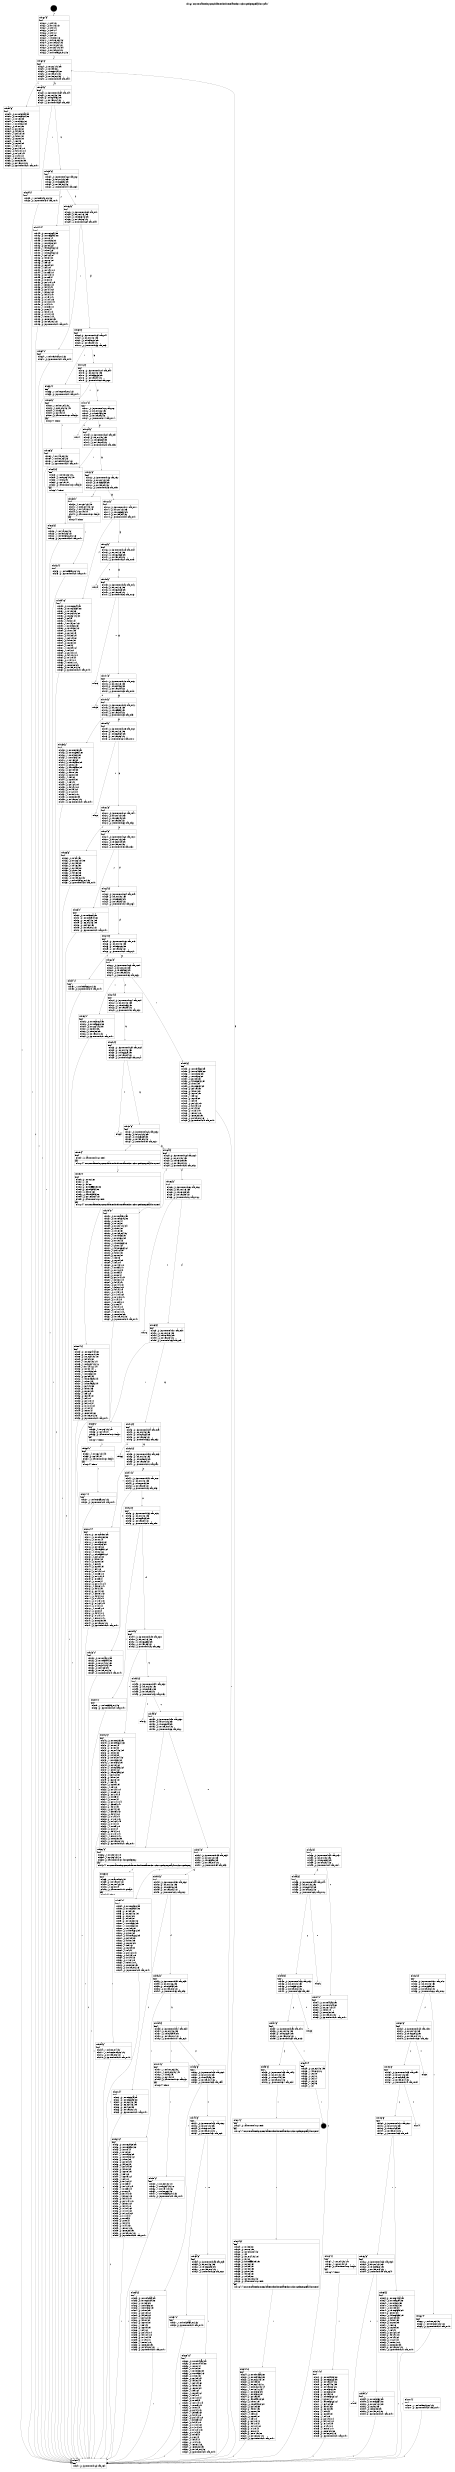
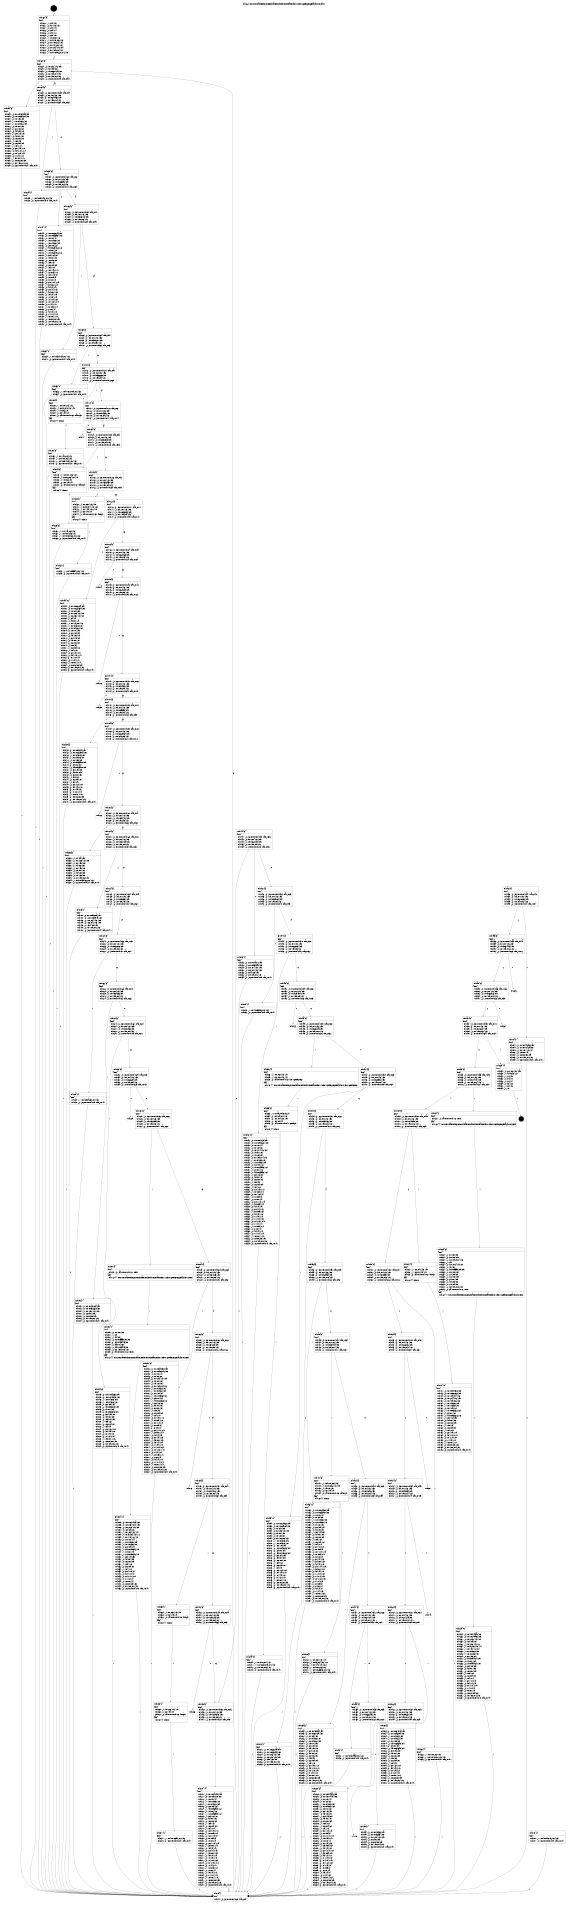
(159, 1018) -> (107, 1218)
none -> (411, 1119)
(142, 1468) -> (235, 1275)
